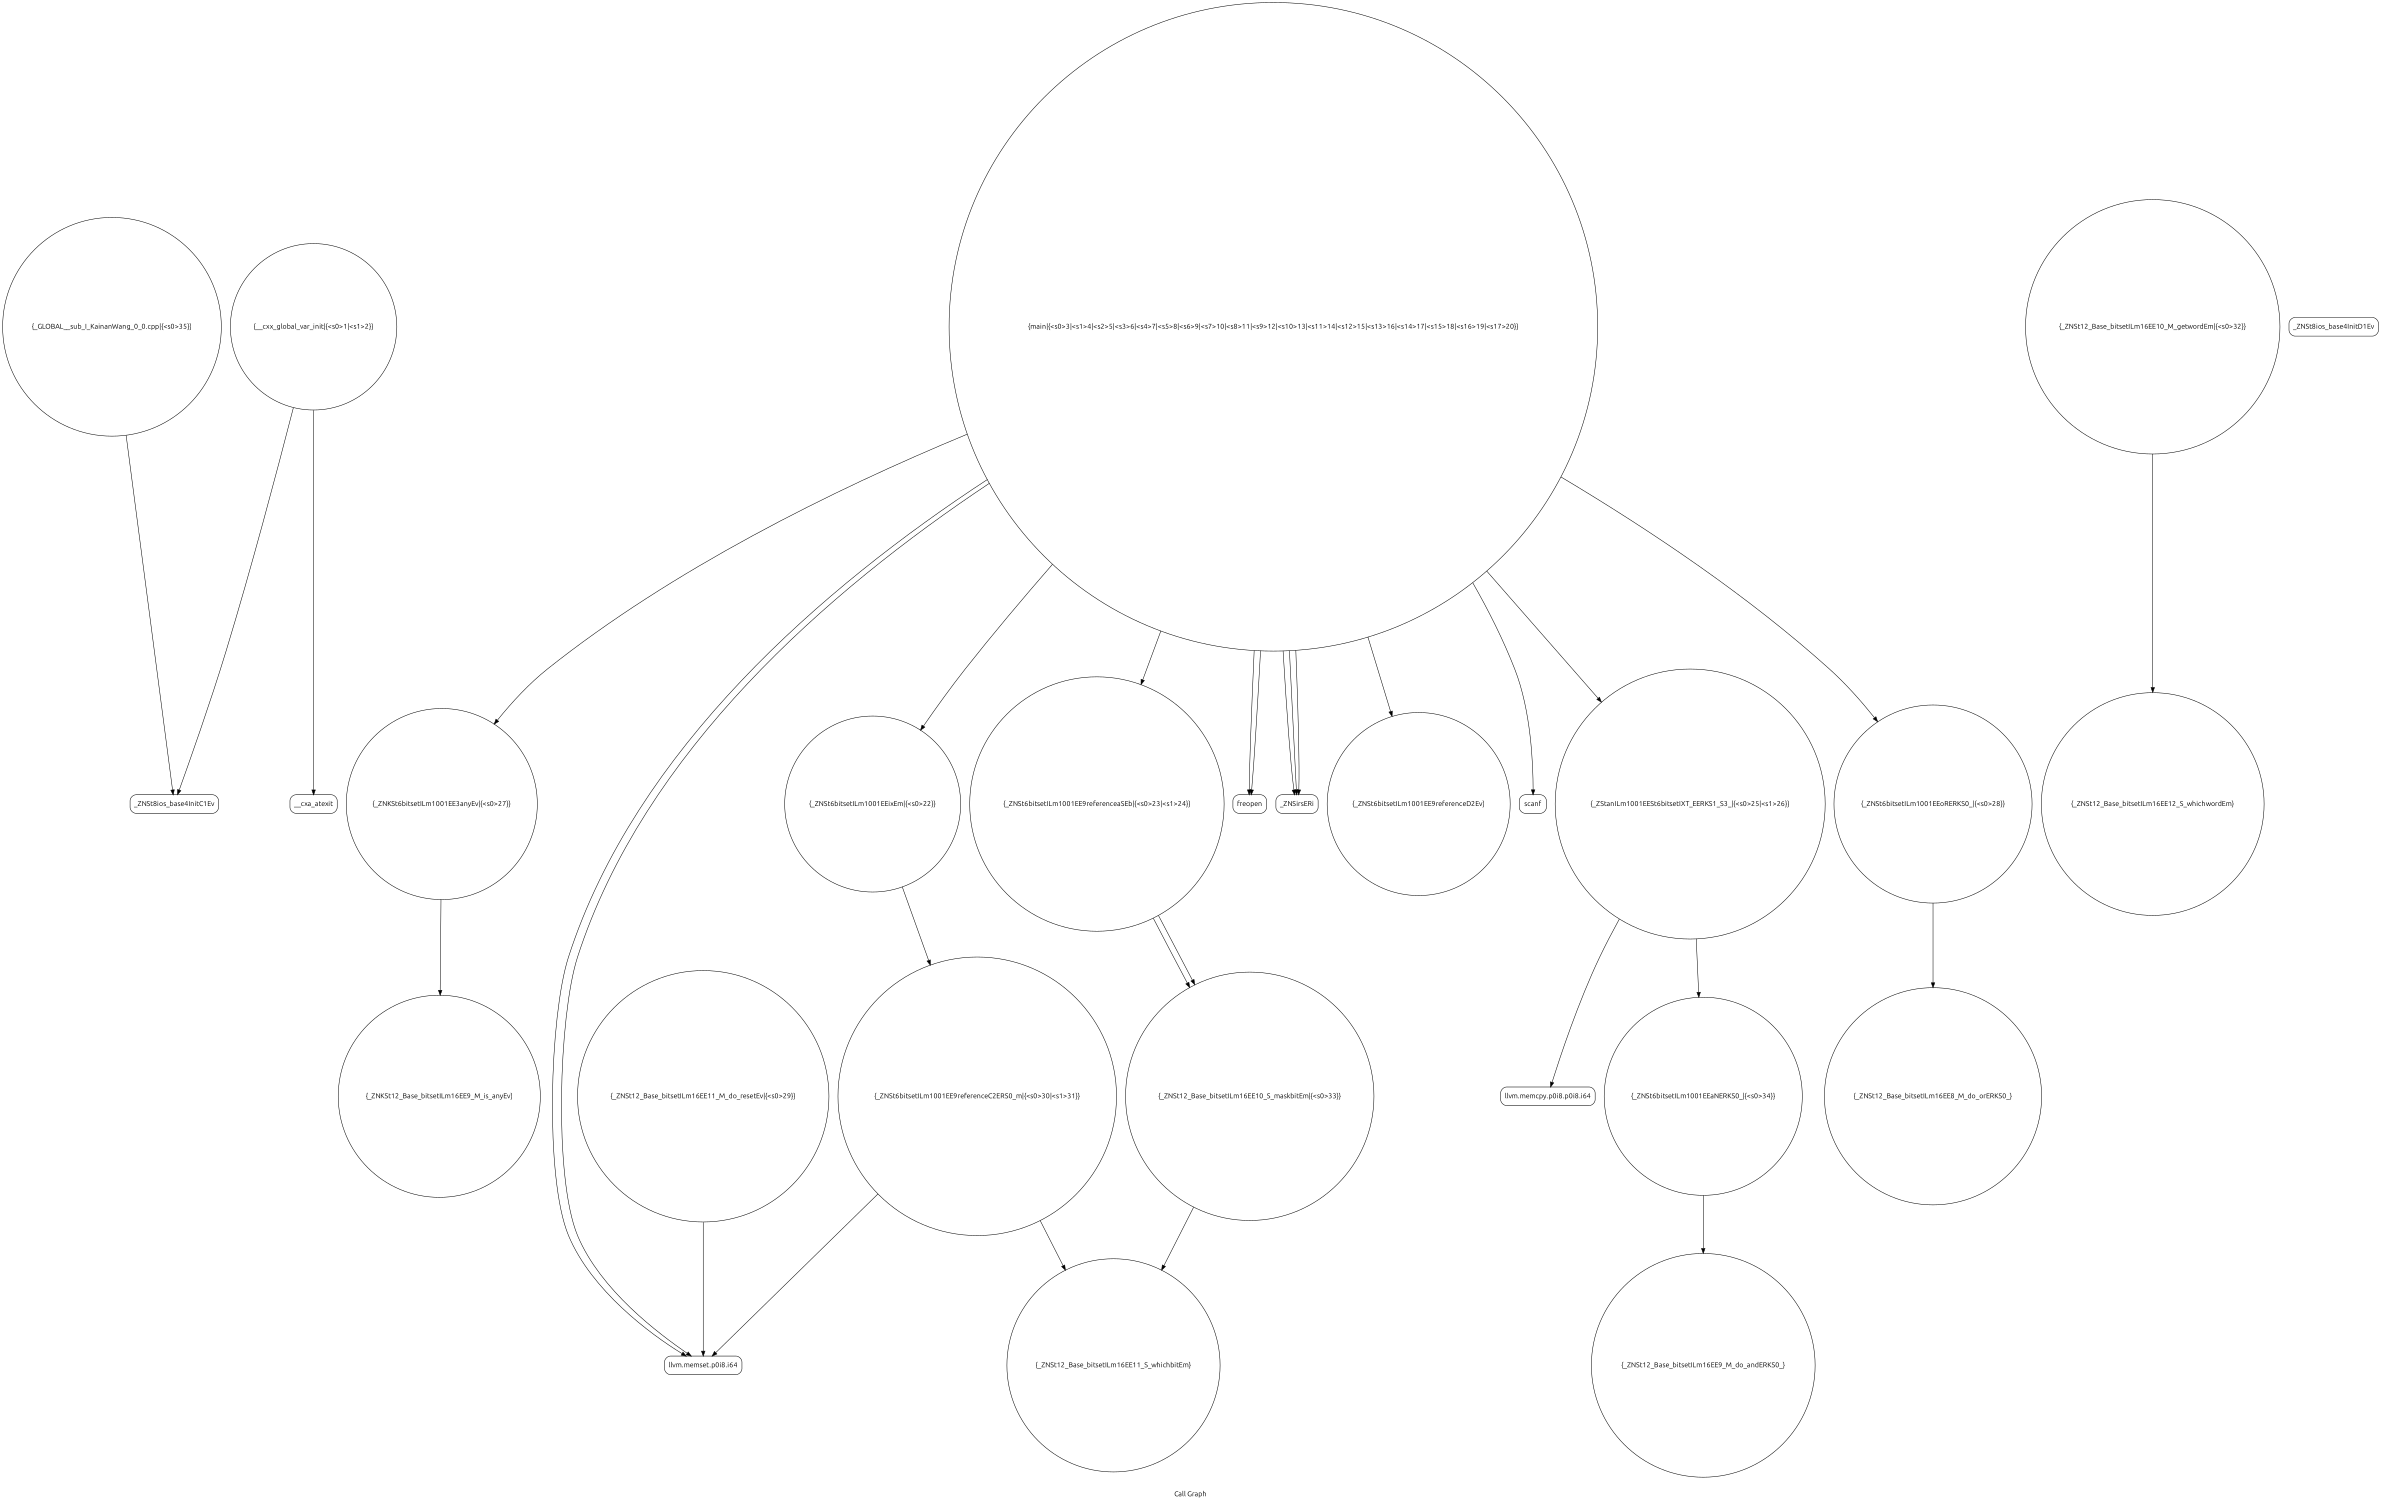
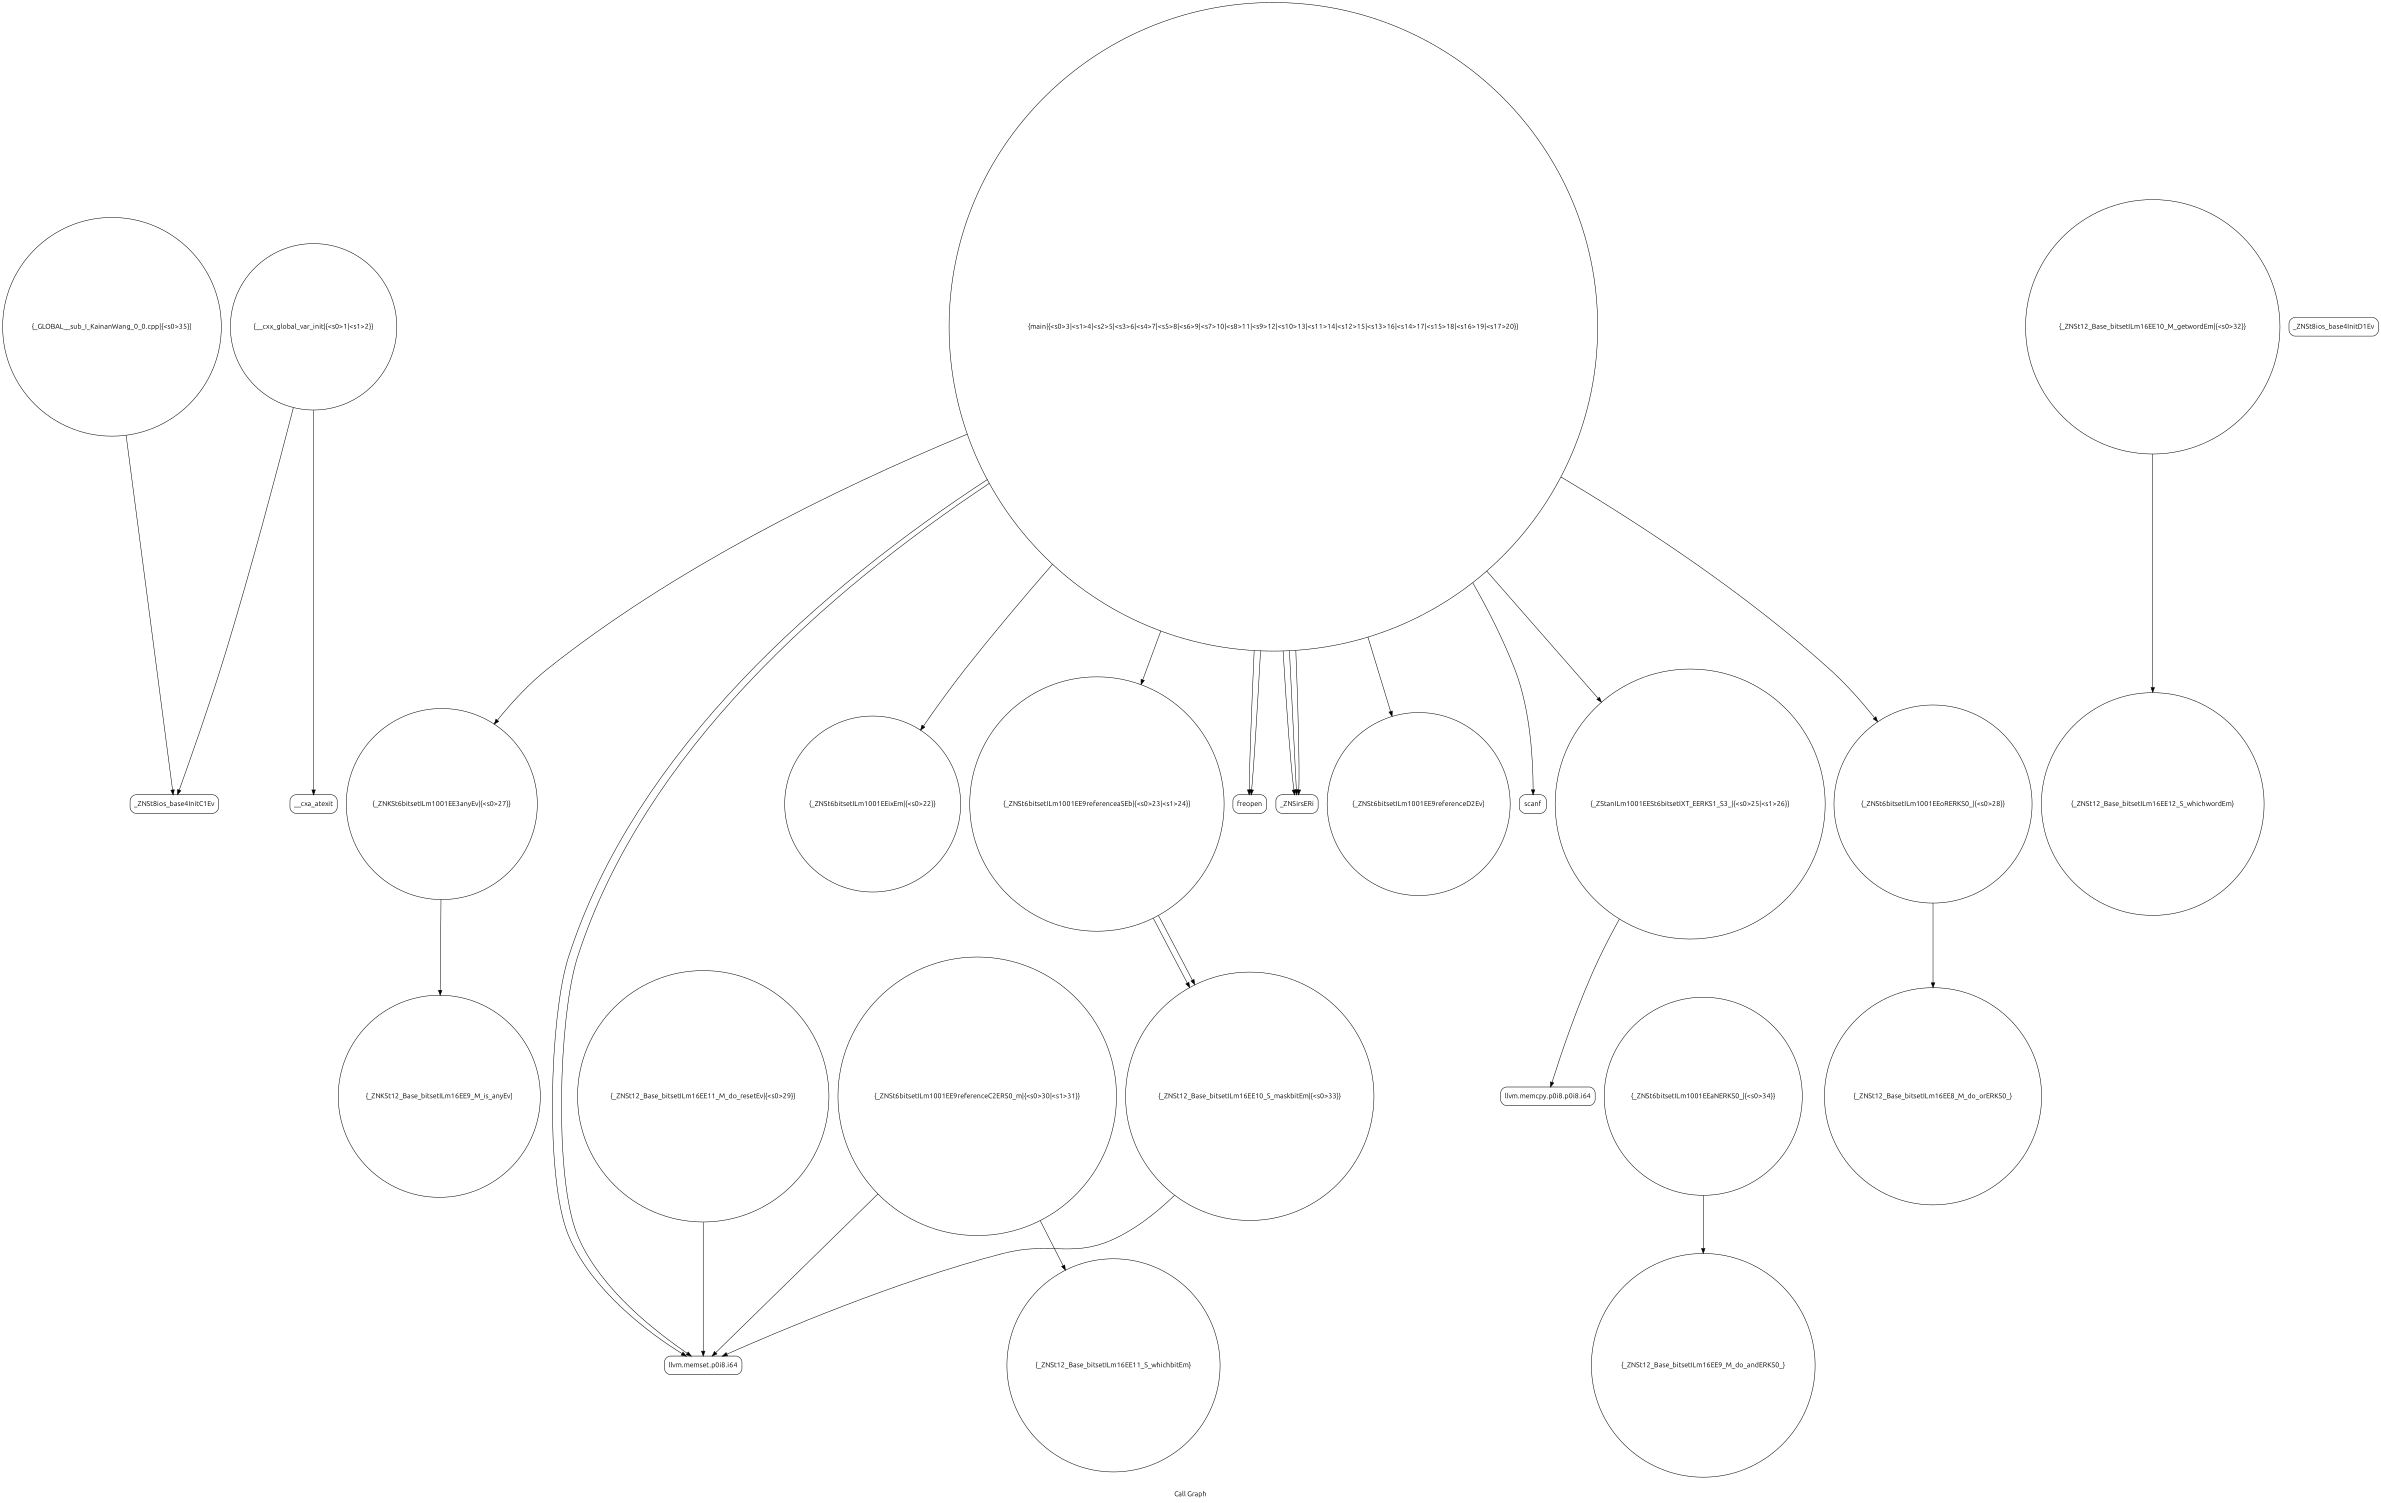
(915, 924) -> none
(1697, 966) -> none
(1179, 1236) -> (952, 1268)
